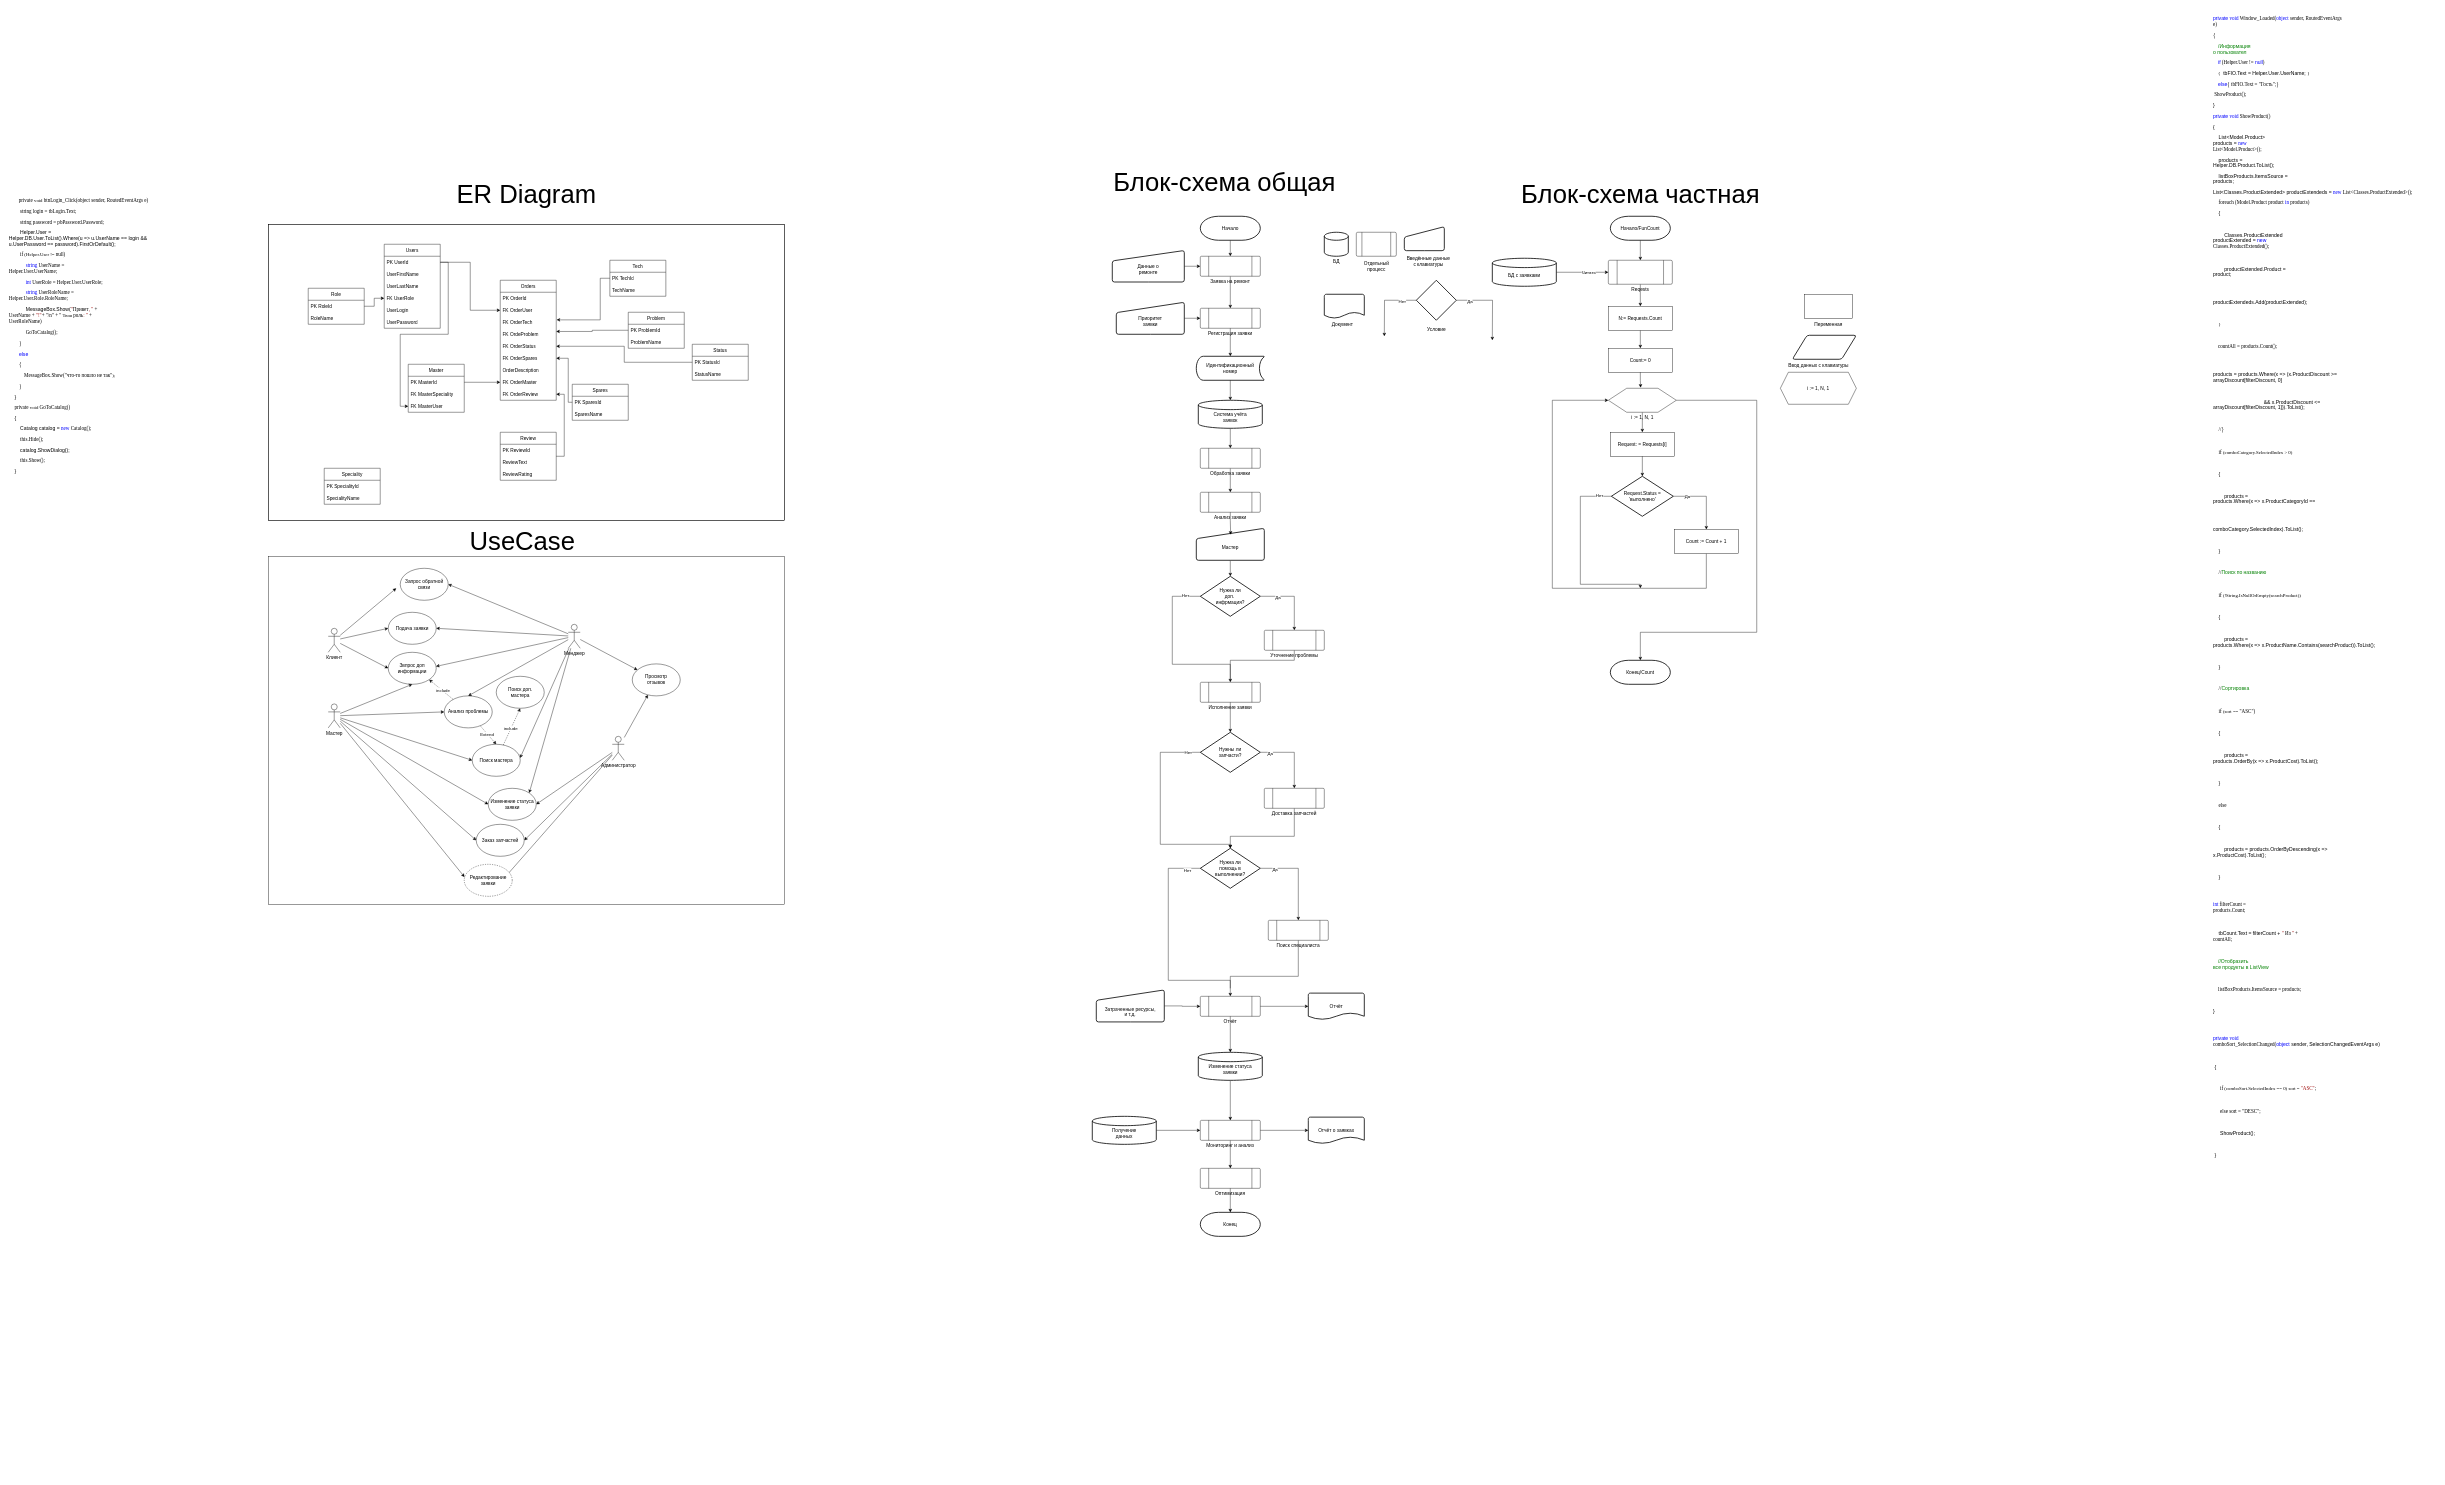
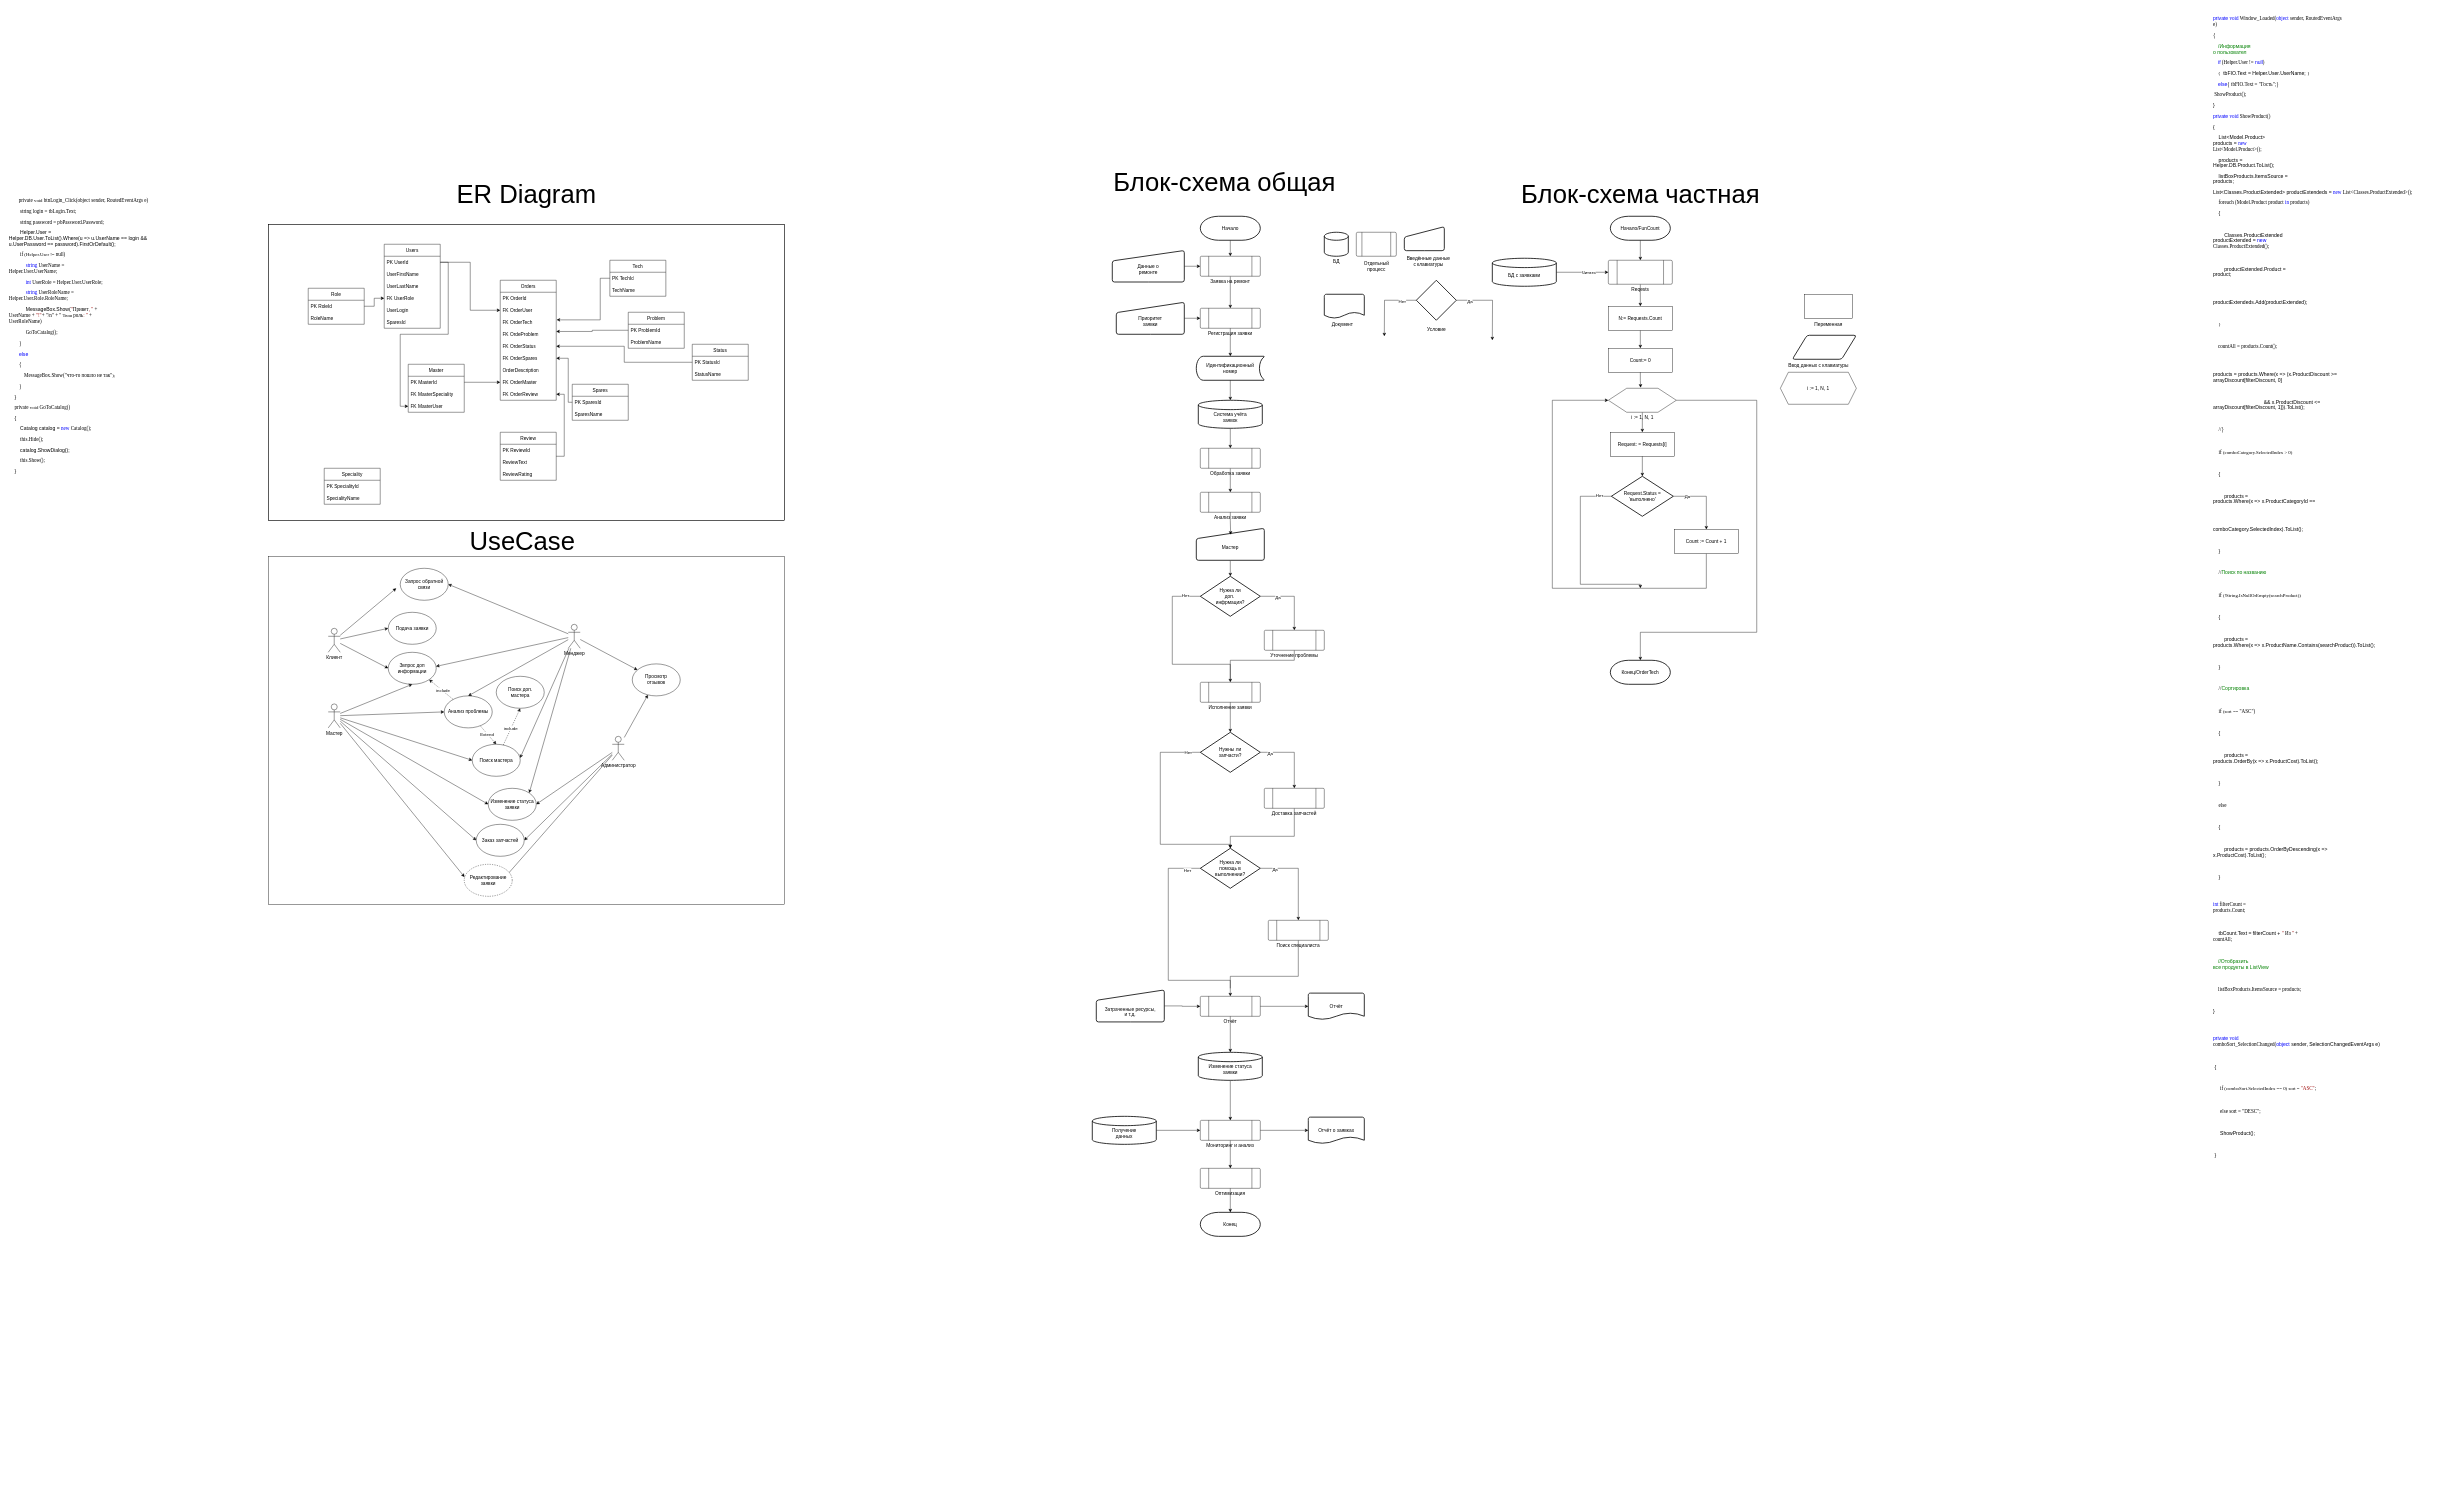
(403, 322) -> (397, 322)
(440, 628) -> none
(1640, 672) -> (1640, 672)
